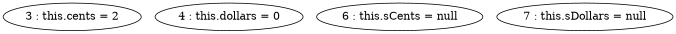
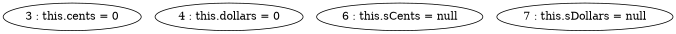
(72, 17) -> (72, 17)
